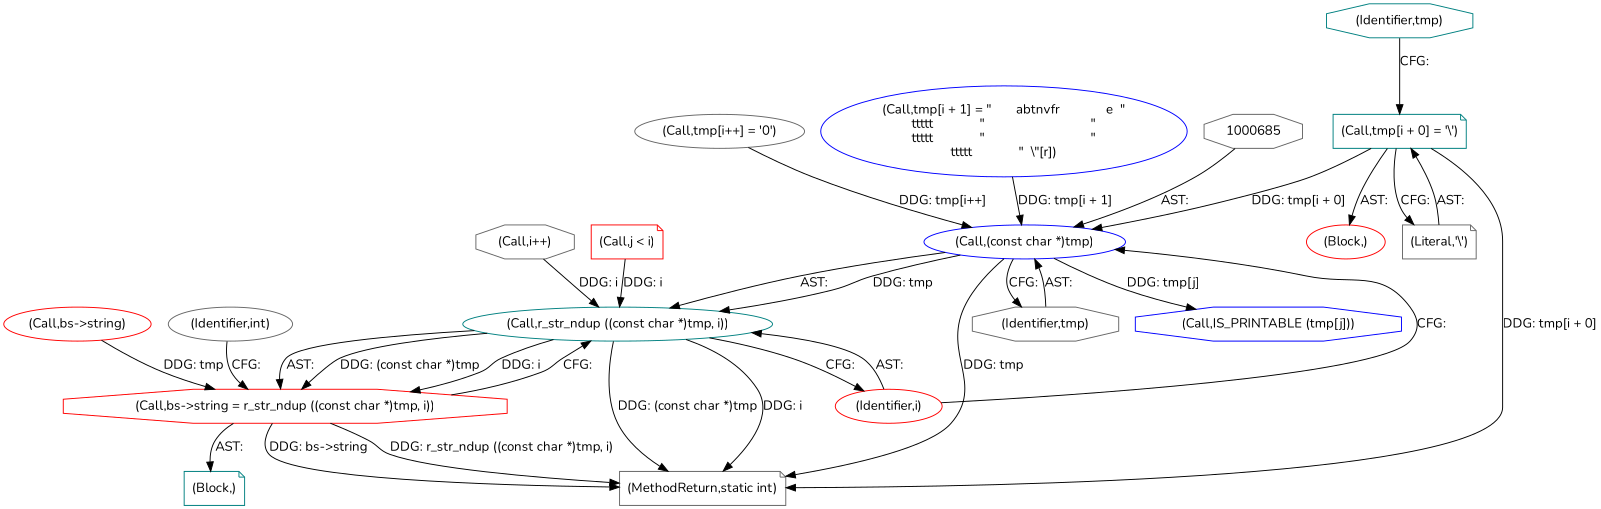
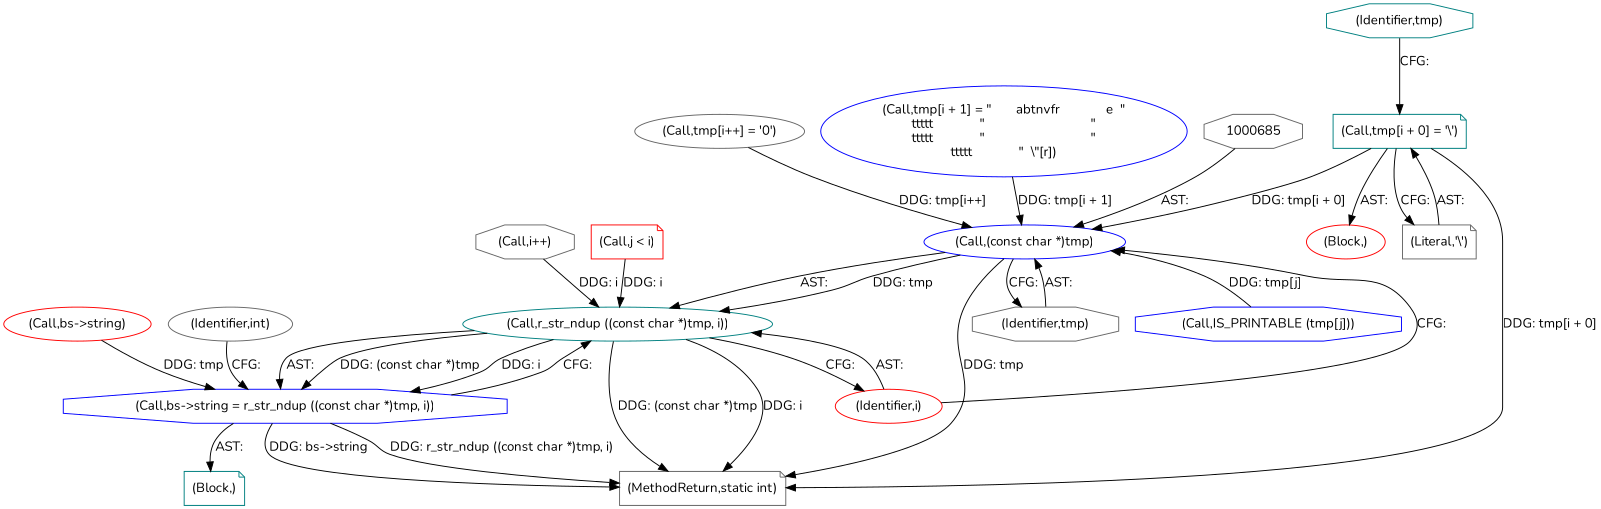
(1119, 287) -> (1190, 270)
(285, 406) -> (285, 406)
